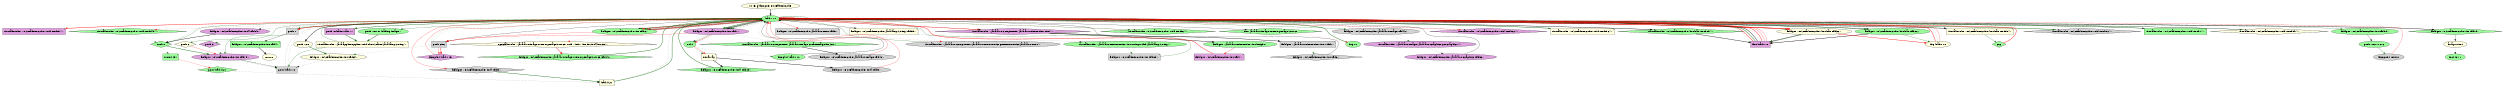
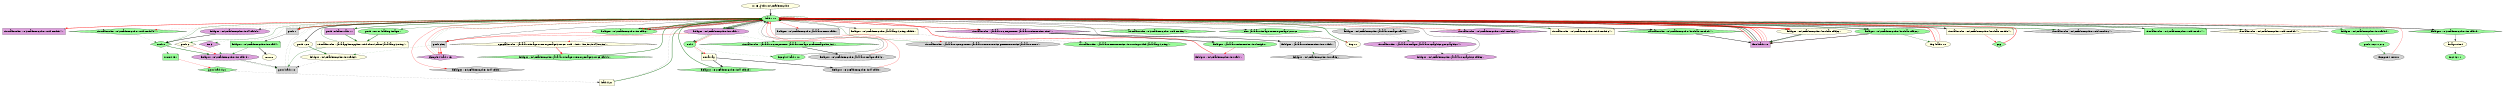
(771, 6) -> (771, 6)
(251, 36) -> (241, 50)
(1881, 38) -> none
(1990, 38) -> (1990, 38)
(210, 44) -> (210, 44)
(1353, 44) -> (1353, 44)
(1134, 57) -> none
(547, 77) -> none
